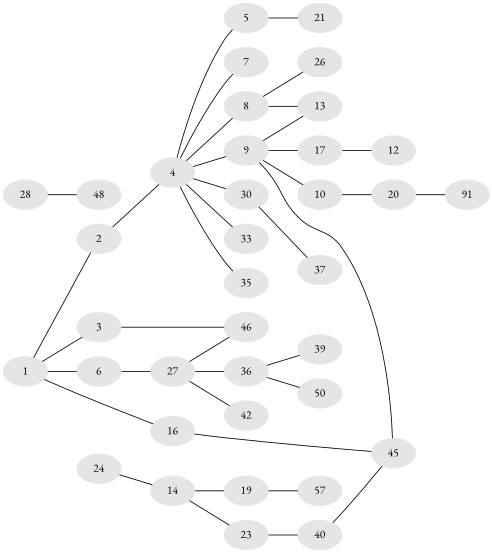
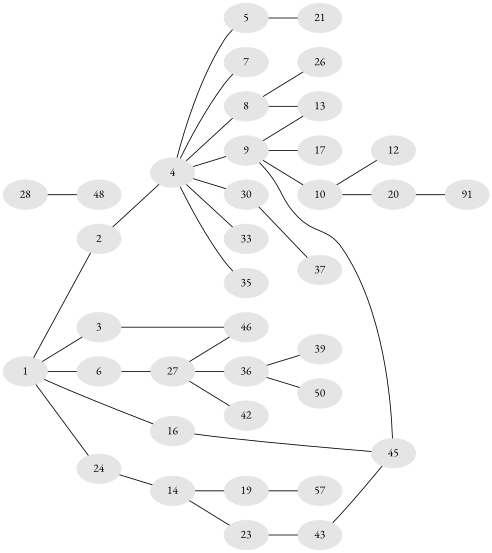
(357, 151) -> (357, 173)
none -> (62, 420)
(320, 535) -> (320, 535)
